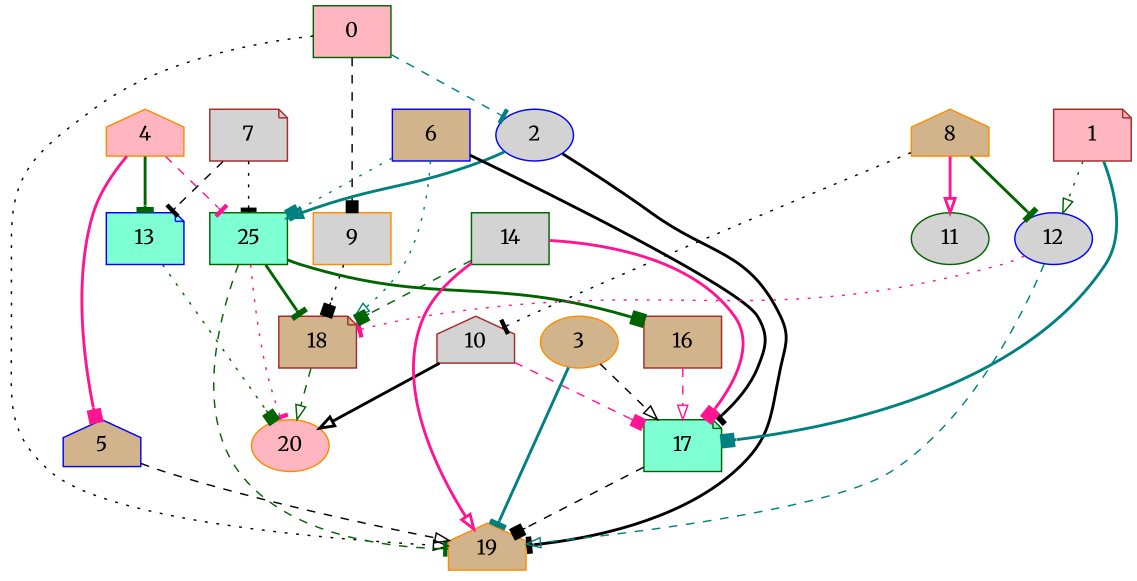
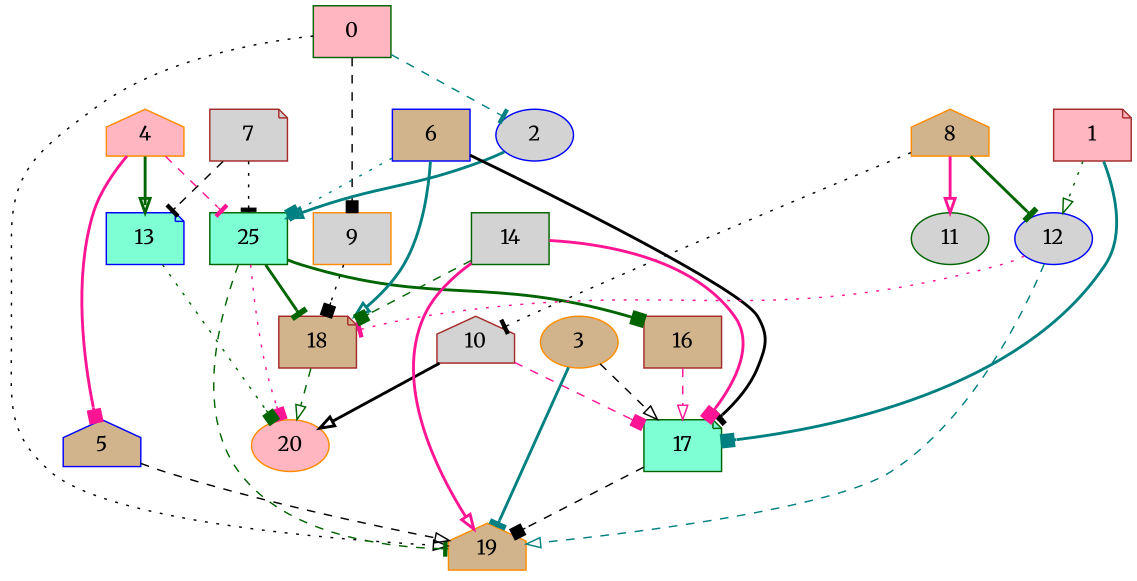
(145, 181) -> (145, 181)
(414, 242) -> (414, 242)
(260, 336) -> (260, 336)
(780, 370) -> none
